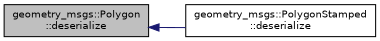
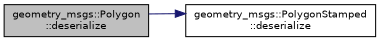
(172, 28) -> (162, 14)
